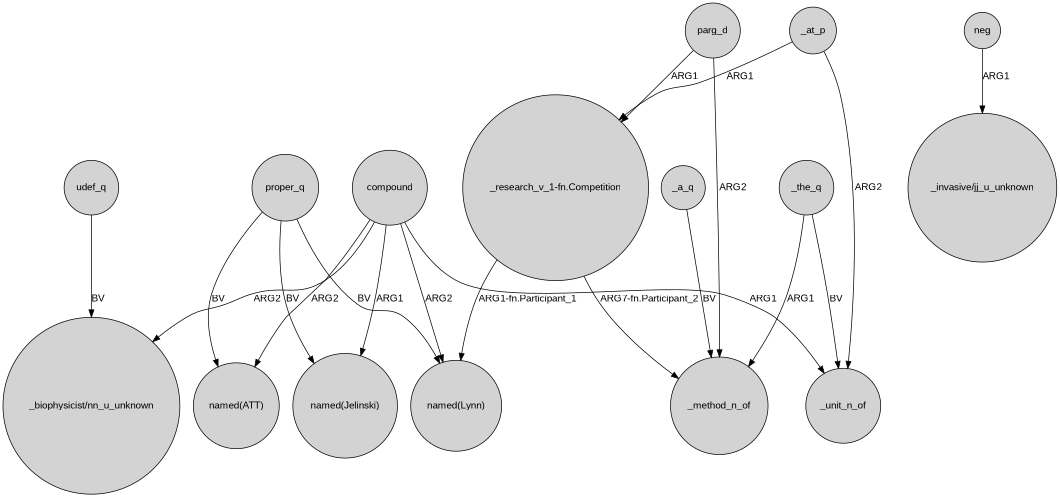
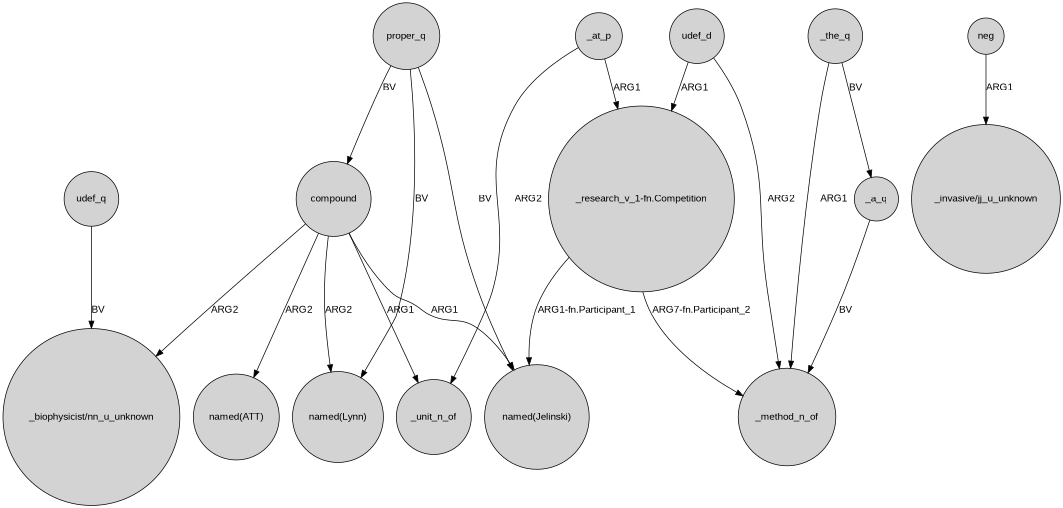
(713, 31) -> (697, 36)
(217, 280) -> (370, 111)
(826, 288) -> (856, 117)
(474, 305) -> (538, 303)
